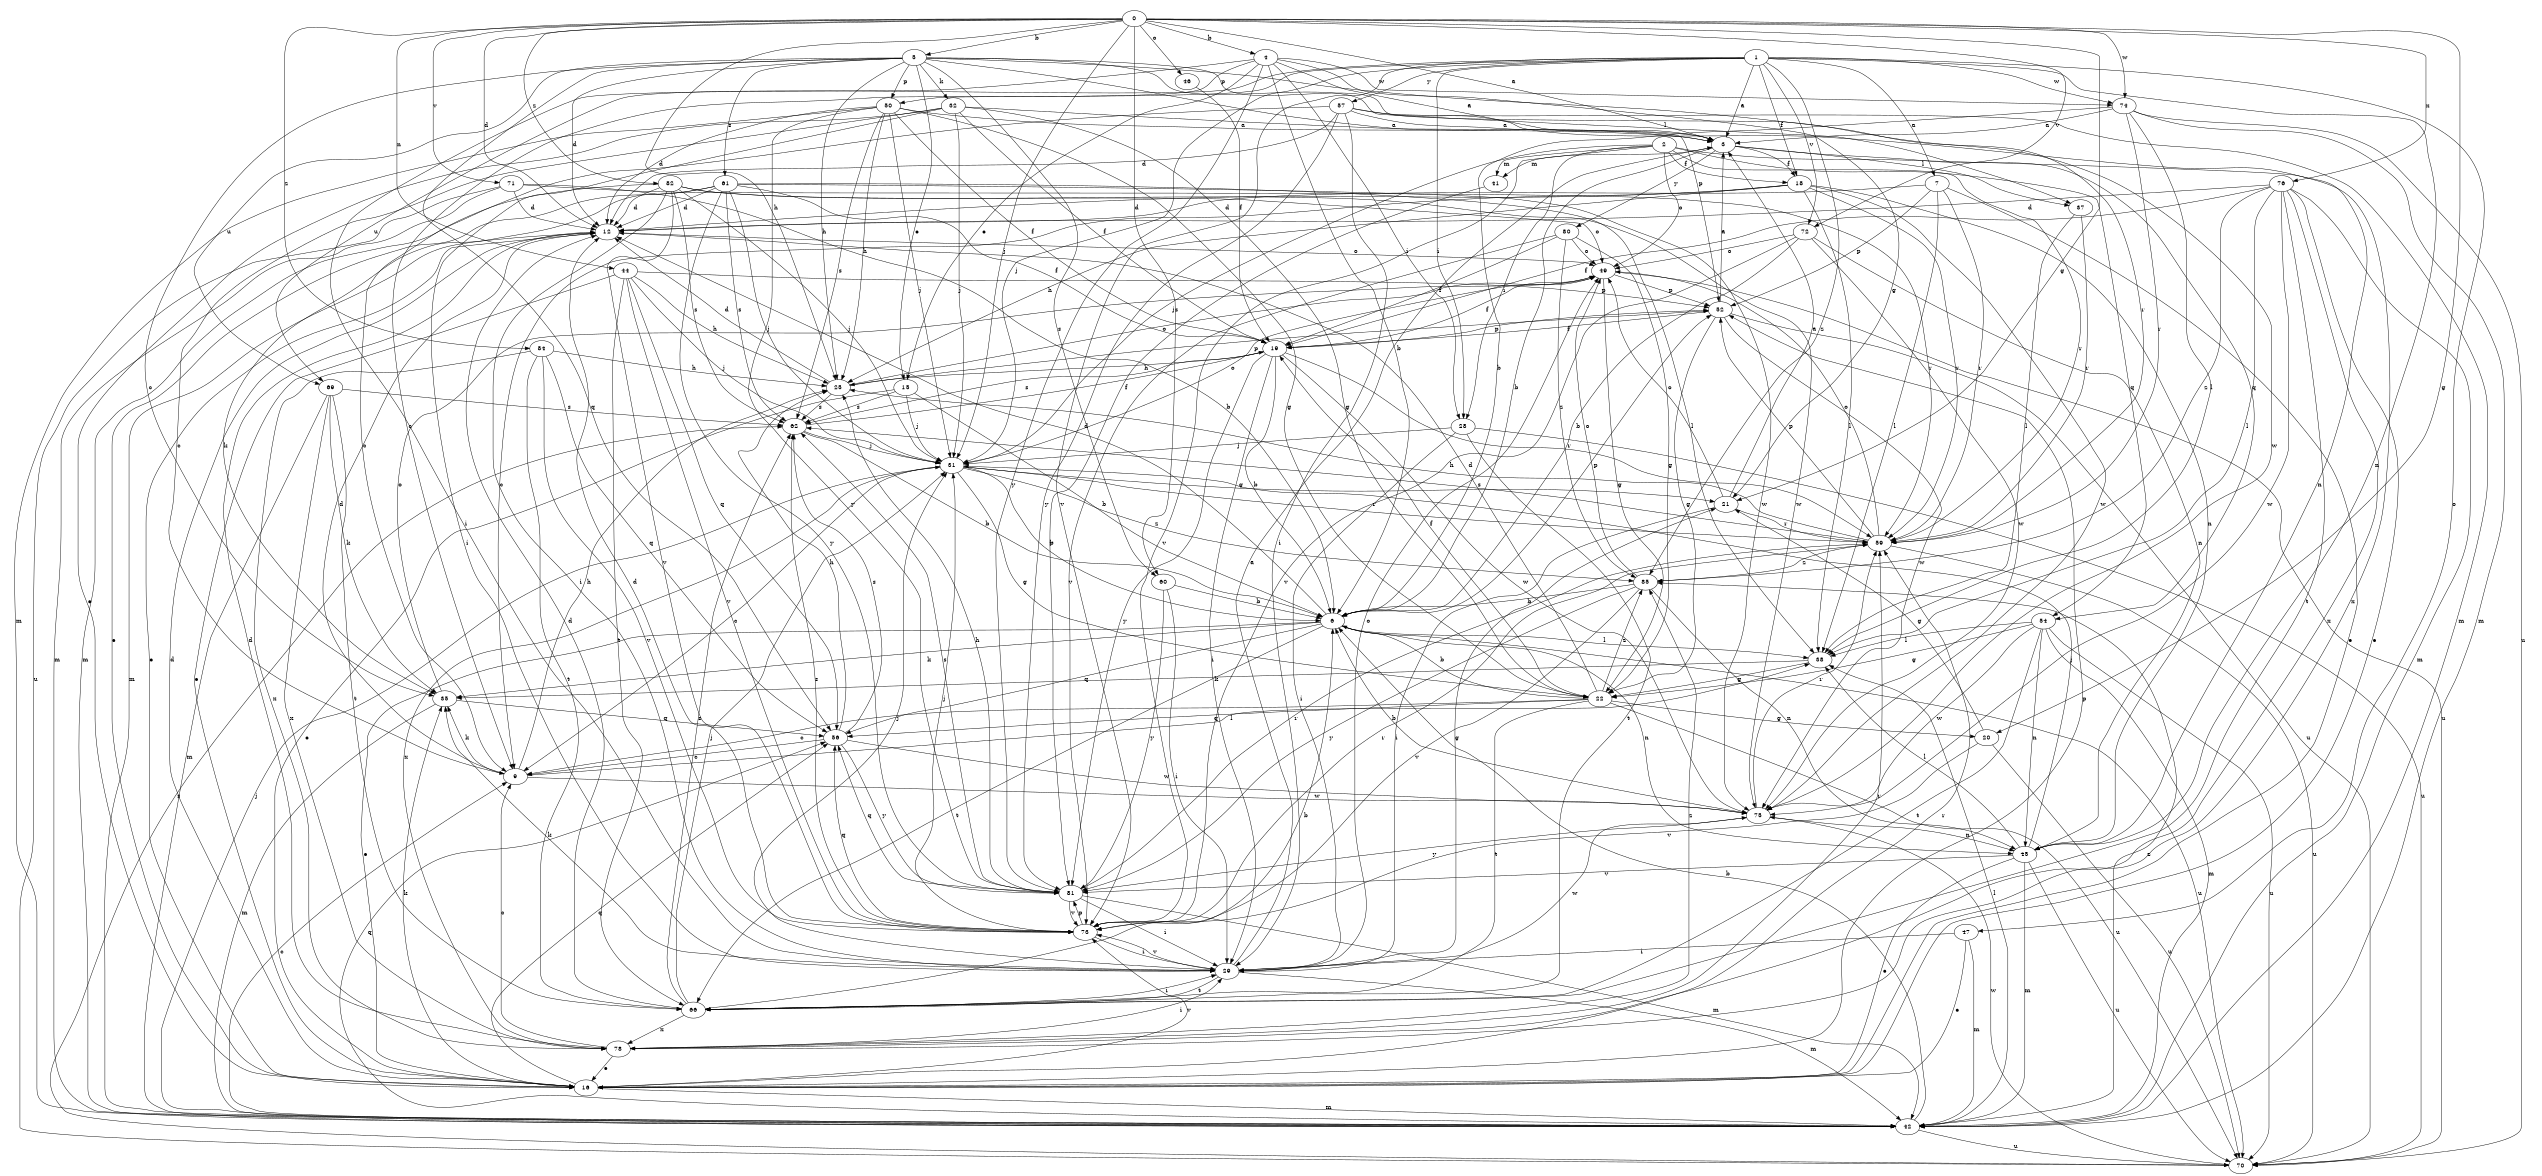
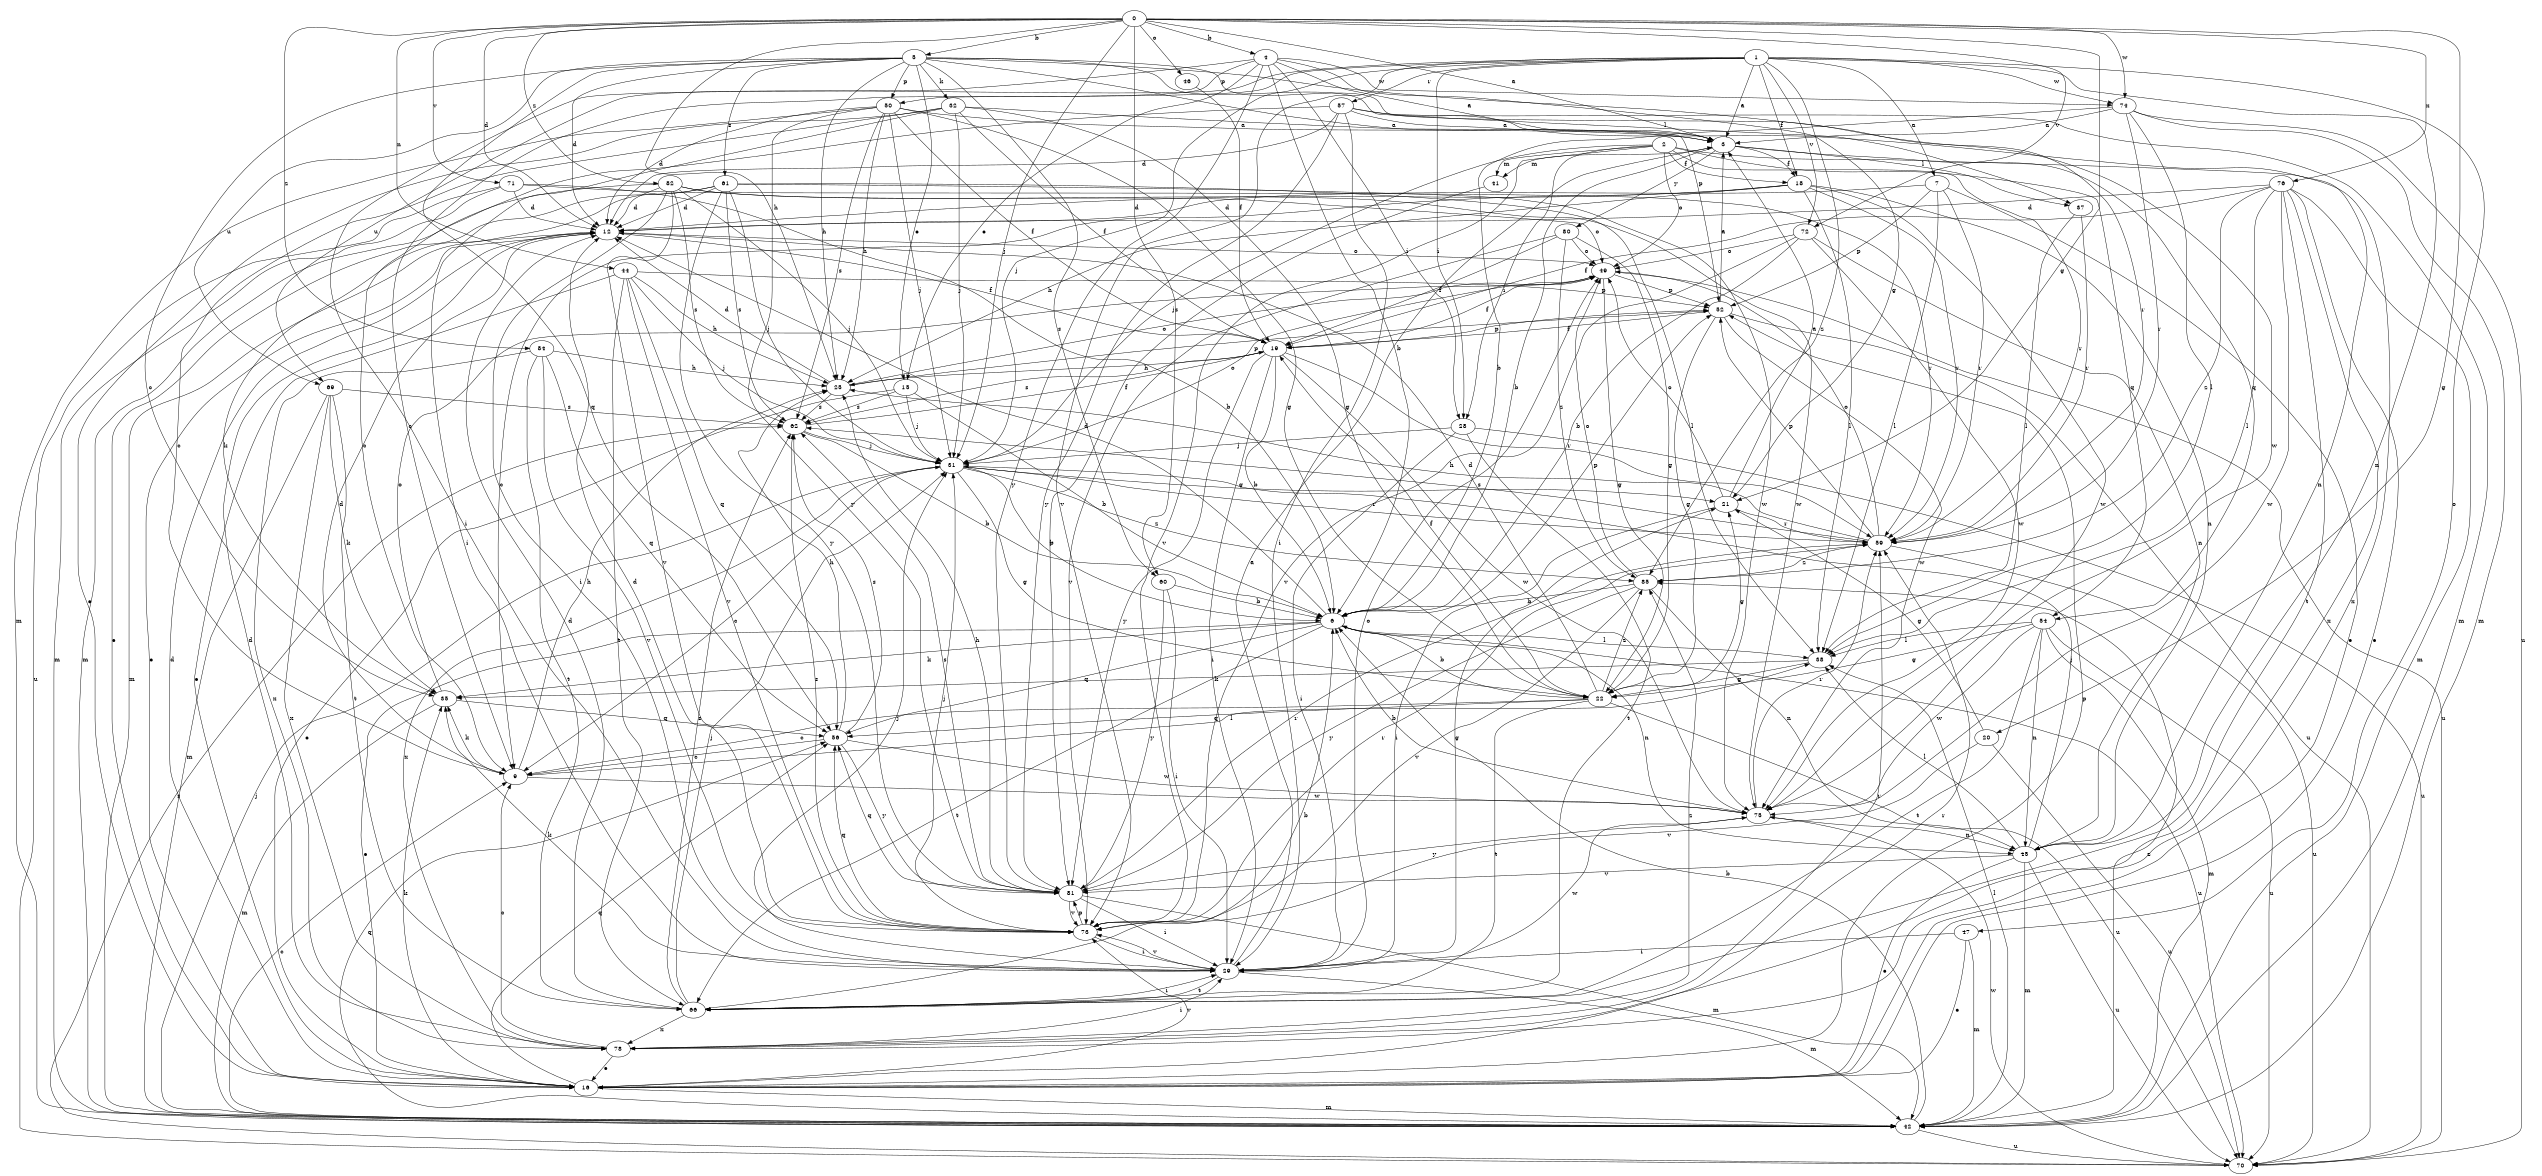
(1429, 82) -> (1429, 82)
(1013, 261) -> (910, 275)
(1782, 722) -> (1725, 656)
